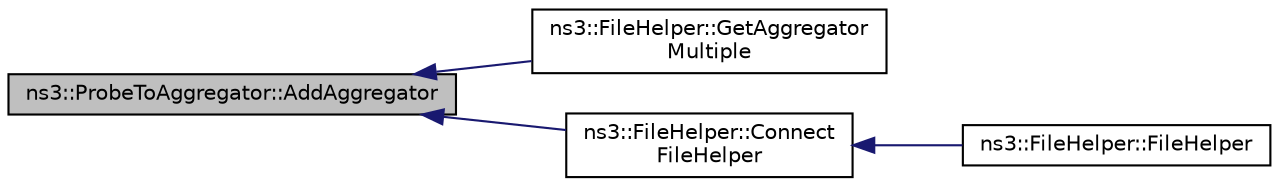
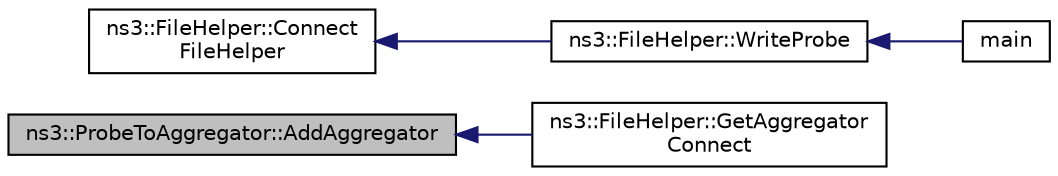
(709, 41) -> (709, 135)
none -> (1006, 41)
(505, 123) -> none
(1117, 145) -> (709, 41)
